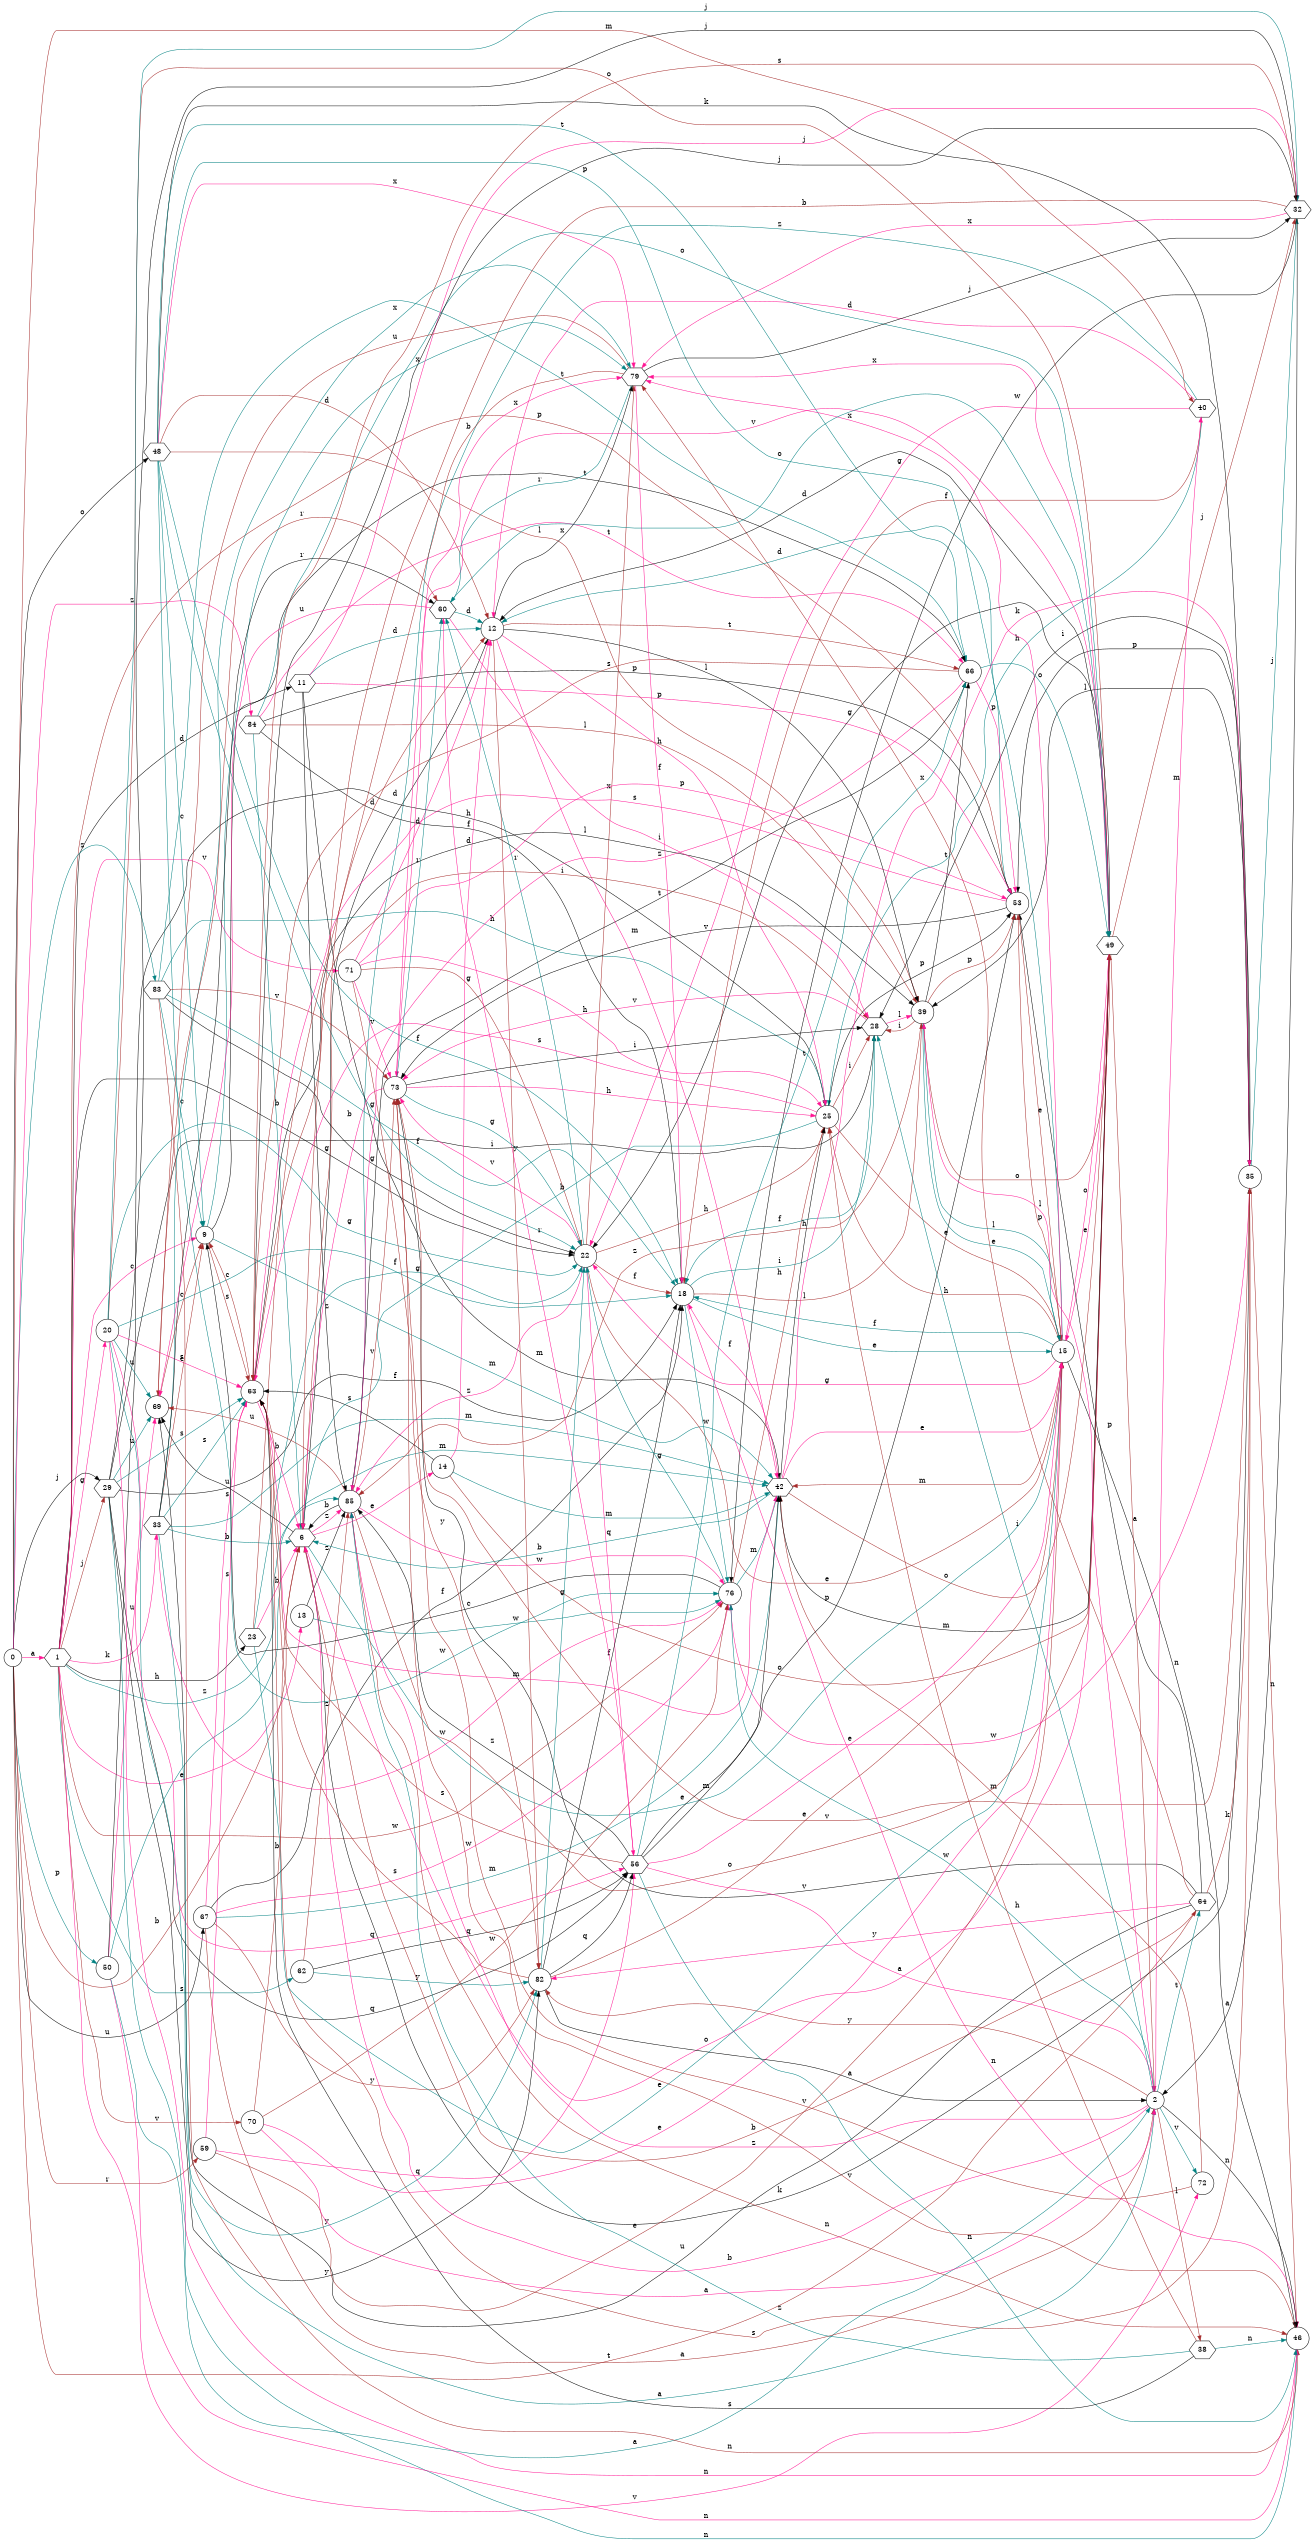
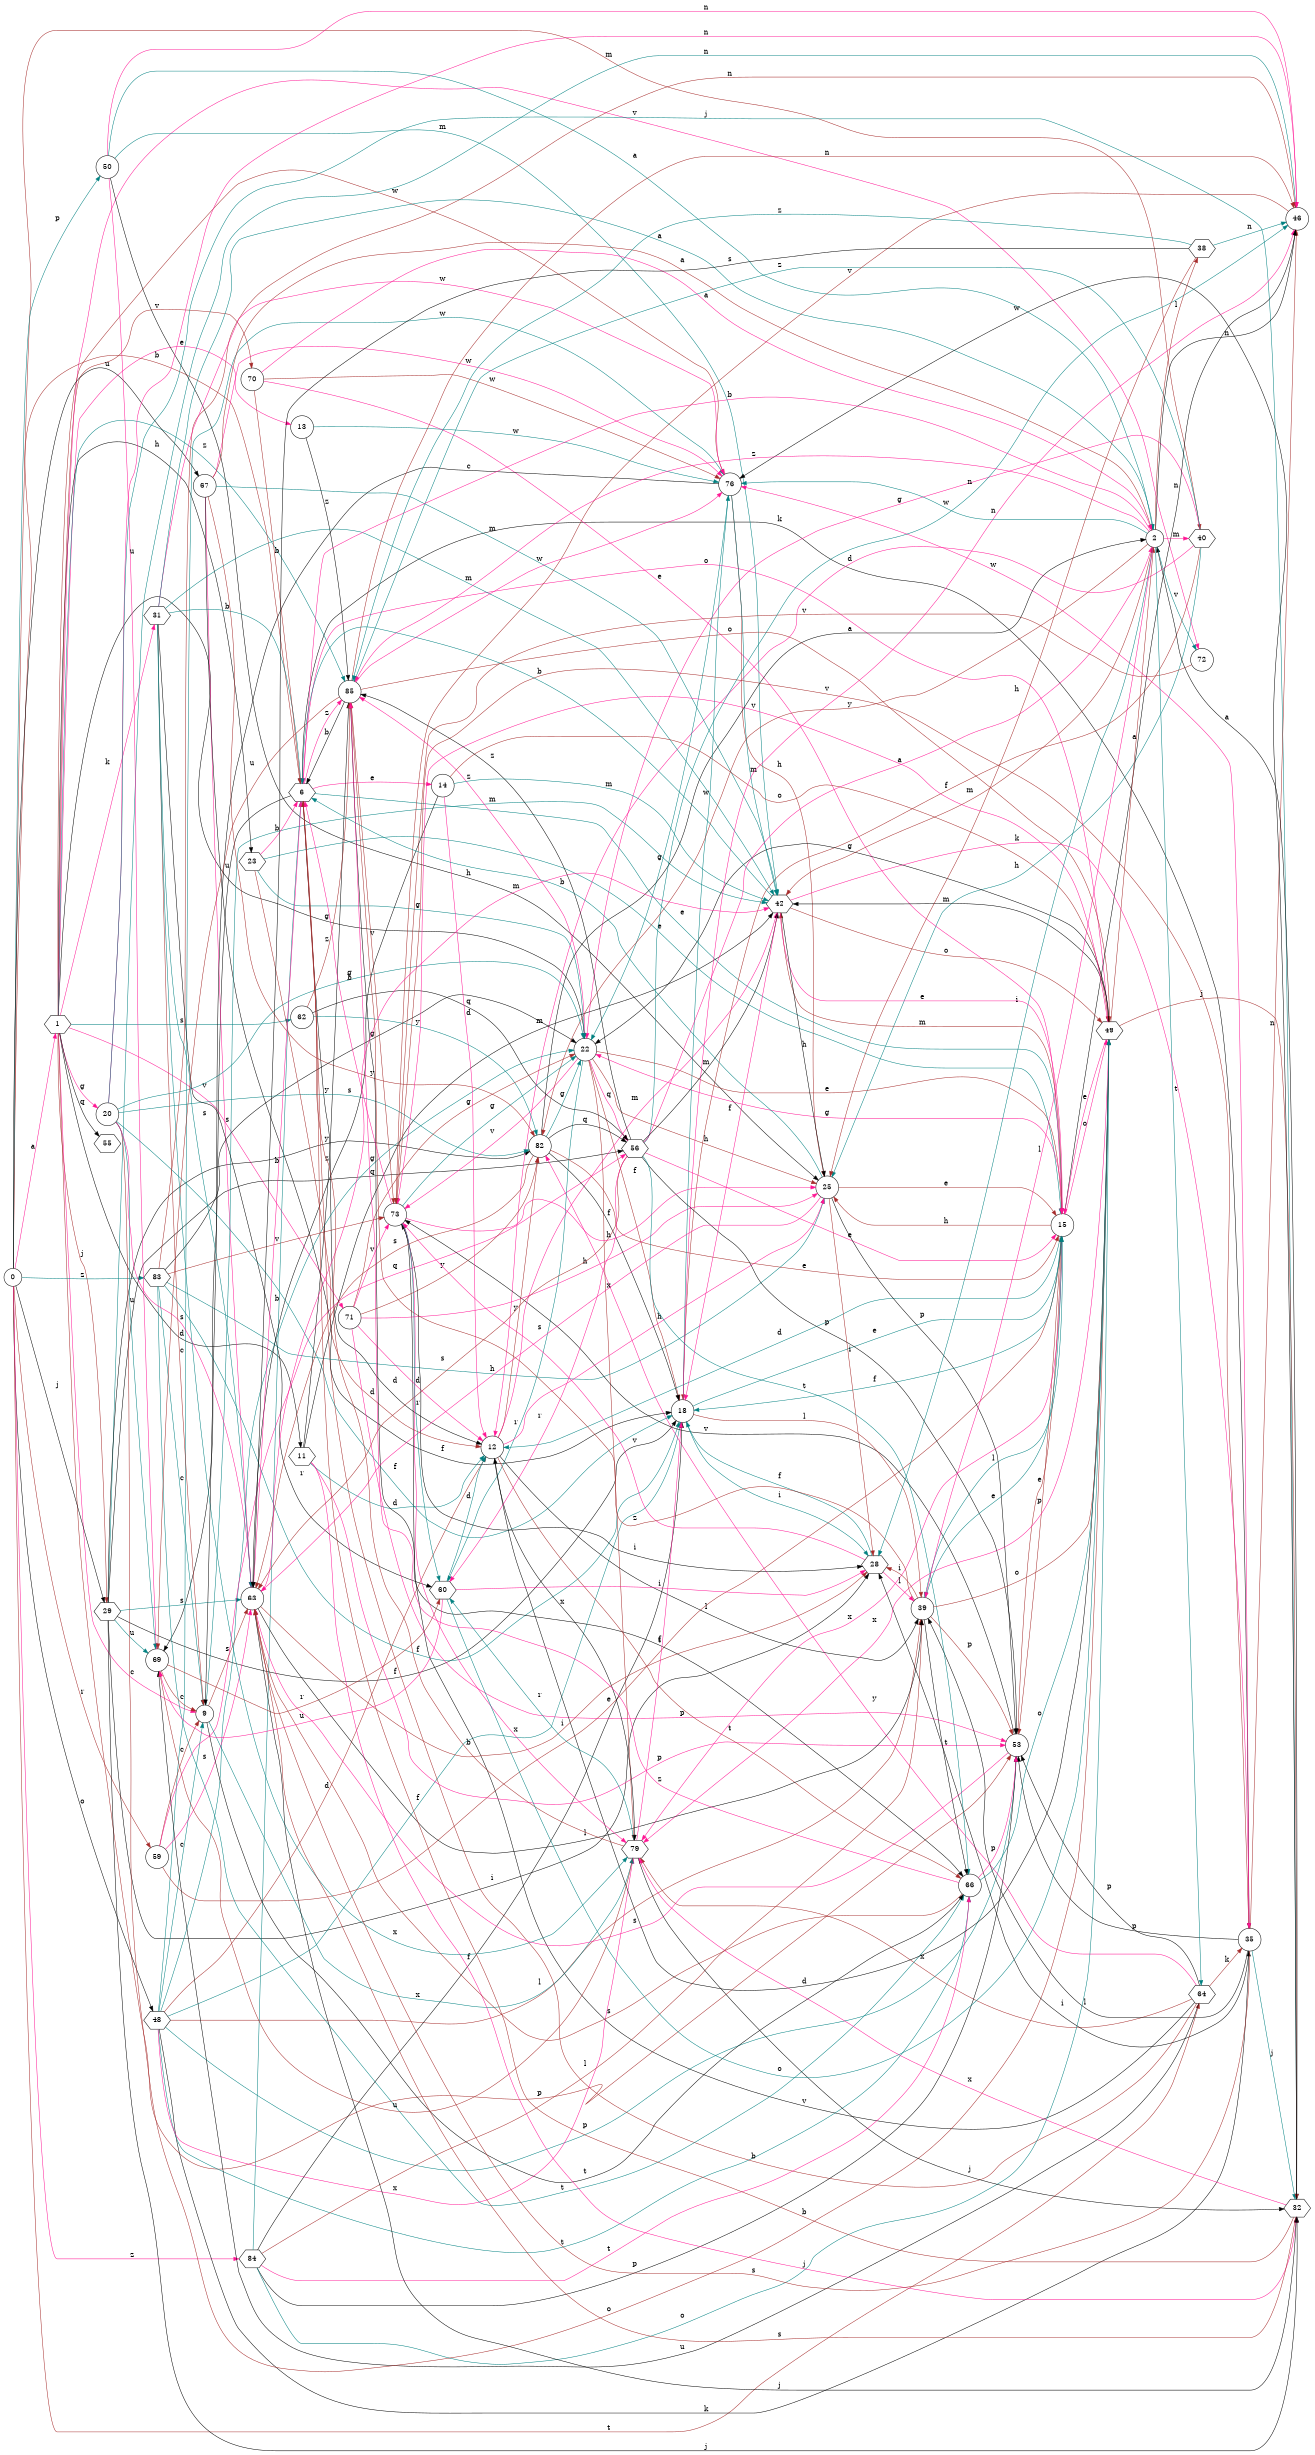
none -> (107, 1144)
(236, 1312) -> (182, 1760)
(157, 1525) -> (157, 616)
(174, 1828) -> none
(1037, 1835) -> (1020, 766)
